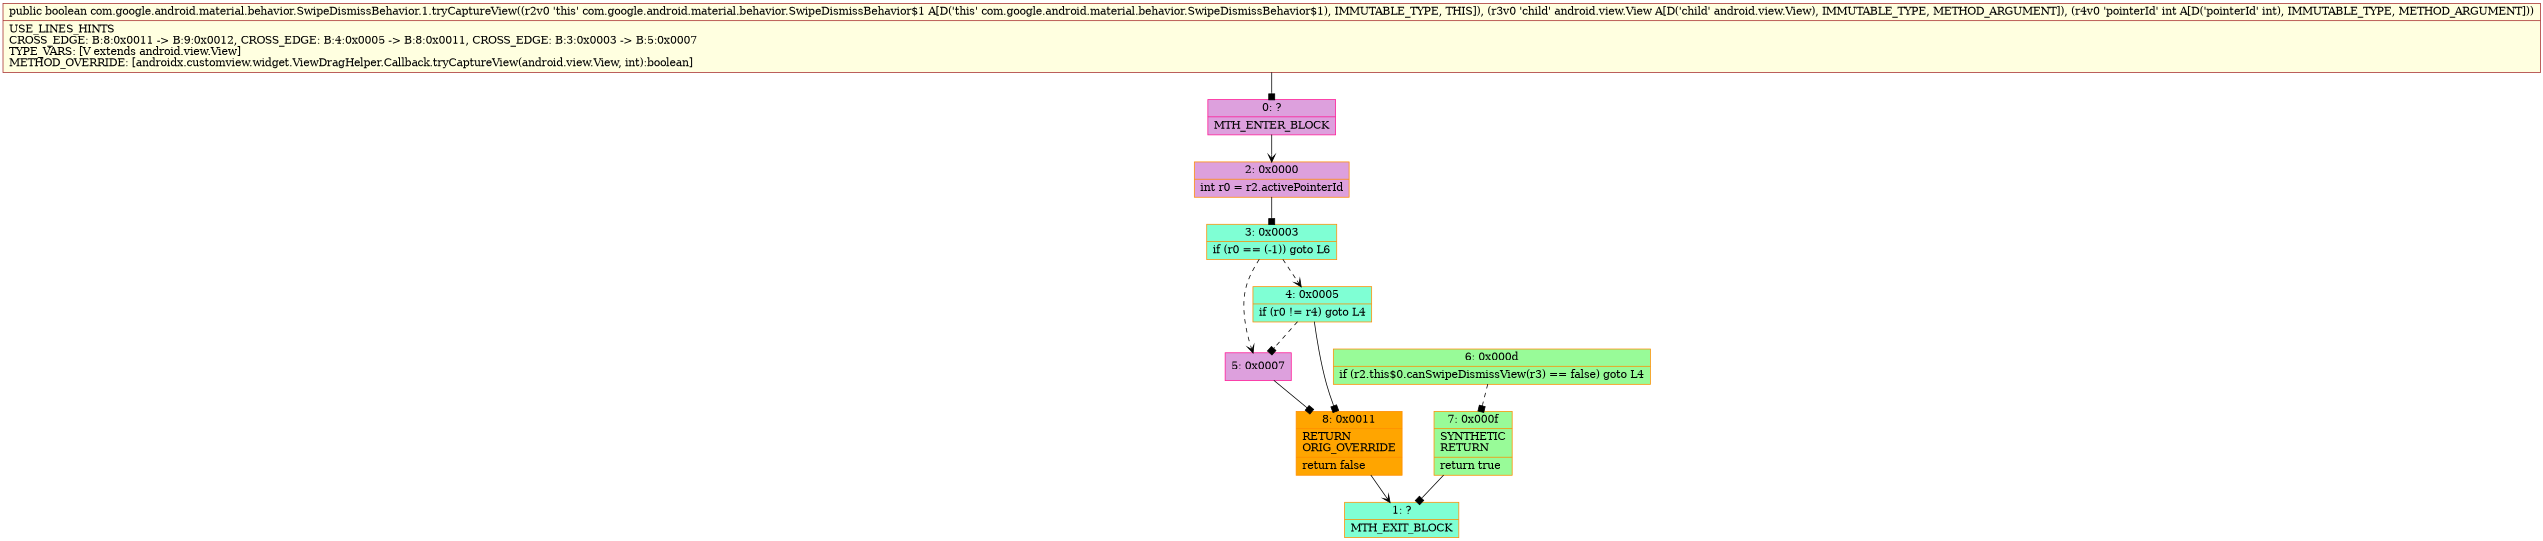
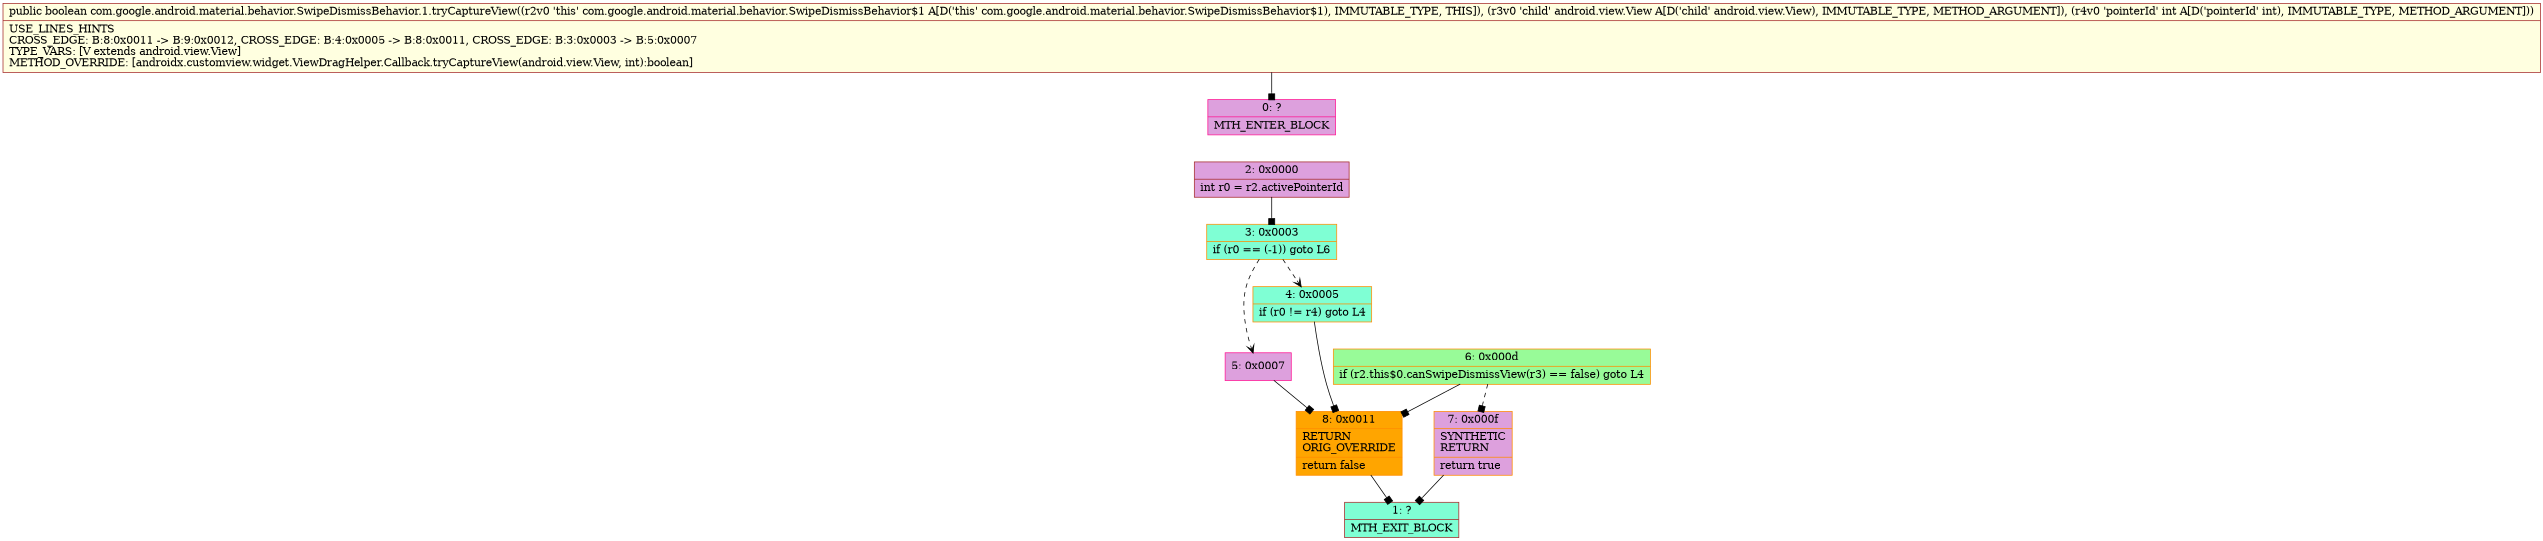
(1272, 145) -> none
(1272, 180) -> (1272, 180)
(1286, 335) -> none
none -> (1435, 398)
(1473, 443) -> (1473, 443)
(1378, 486) -> (1378, 486)
(1402, 520) -> (1402, 520)
